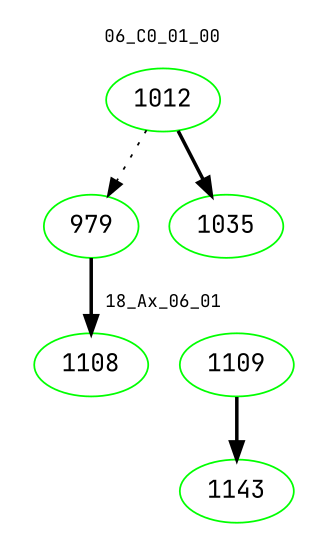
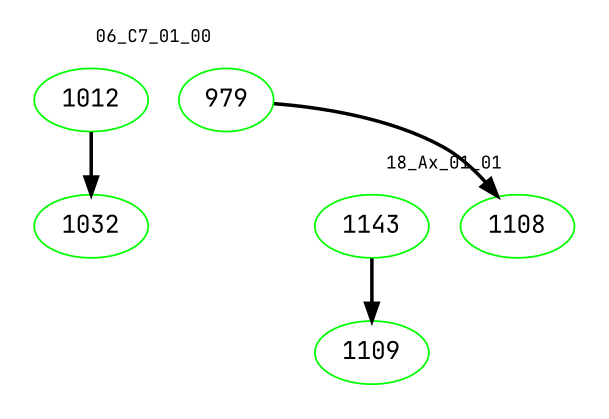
(163, 38) -> (154, 38)
(132, 156) -> none
(226, 226) -> (91, 226)
(164, 303) -> (445, 164)
(237, 419) -> (372, 281)
